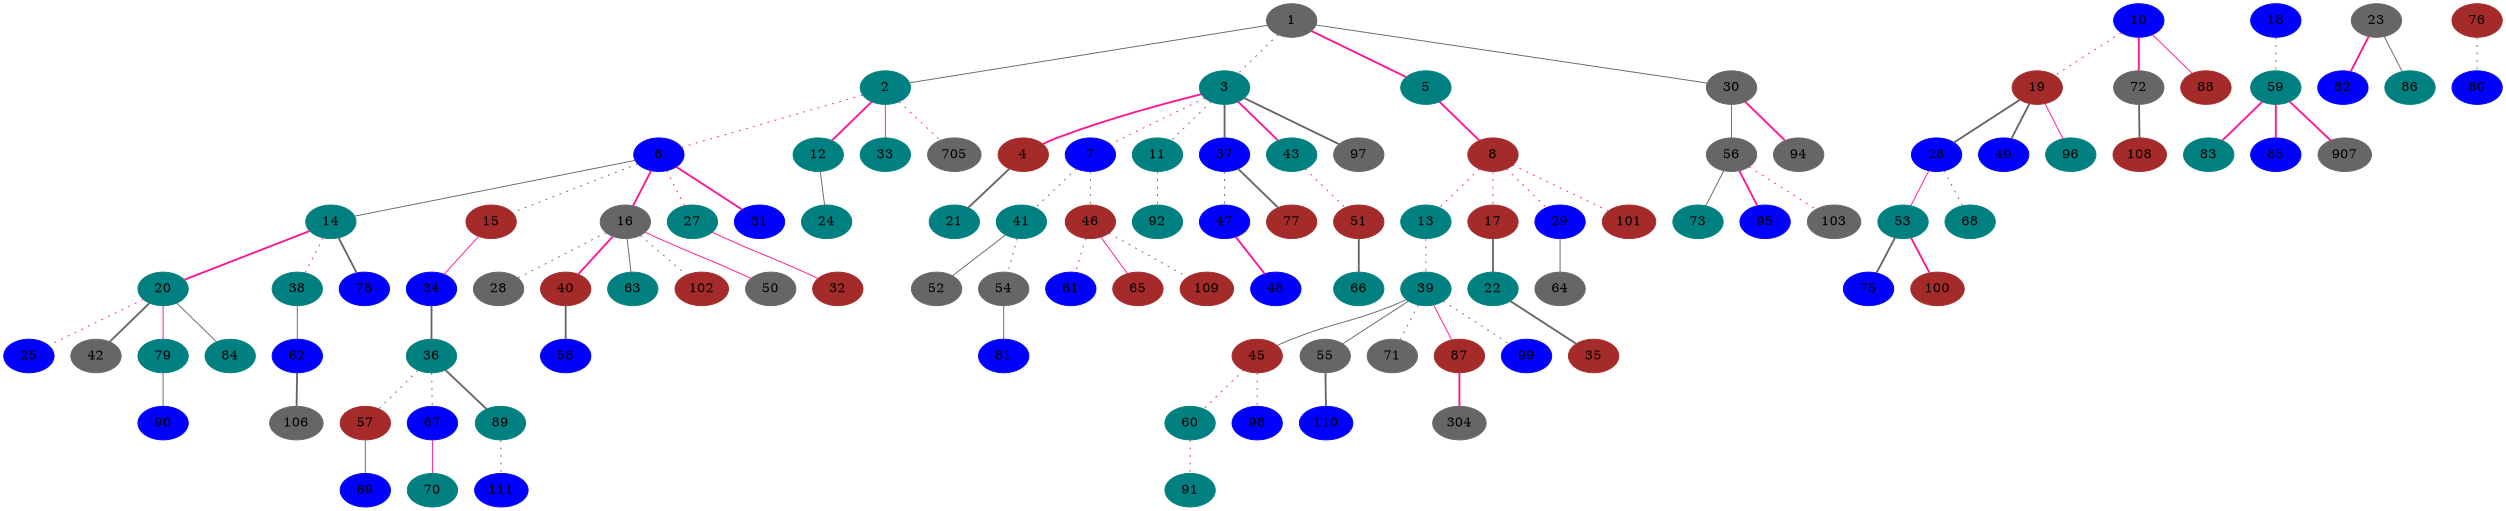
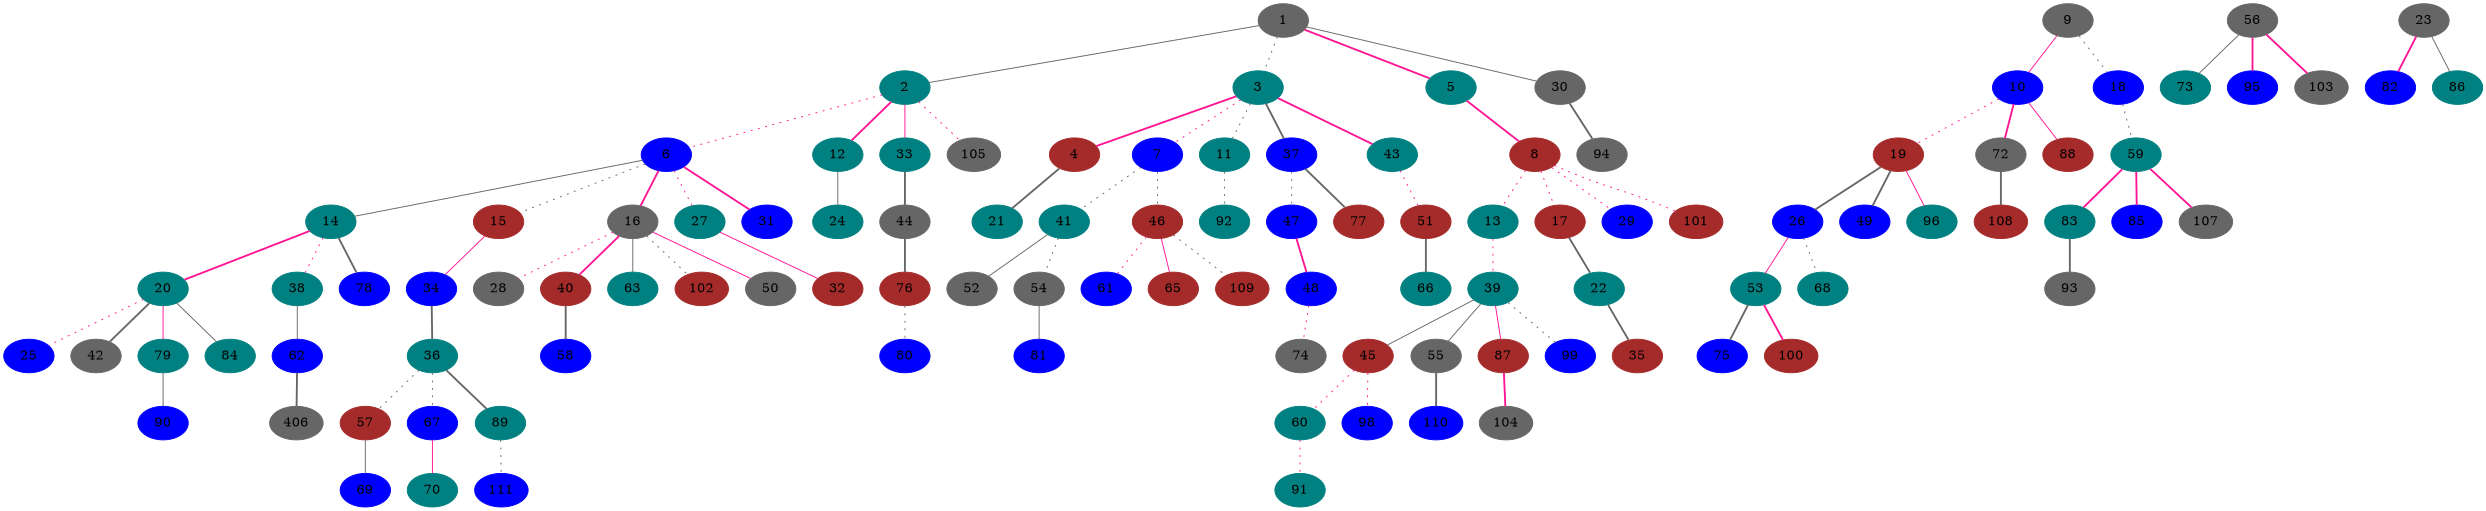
none -> (2068, 21)
(1732, 121) -> none
(1765, 121) -> (1581, 121)
(954, 155) -> (974, 155)
(1359, 155) -> none
(2345, 155) -> (2206, 222)
(1783, 188) -> (2287, 54)
none -> (905, 222)
(562, 255) -> (566, 255)
(1560, 289) -> none
none -> (2070, 289)
none -> (1301, 356)
(1392, 356) -> none
(296, 423) -> (296, 423)
(1459, 423) -> (1506, 423)
